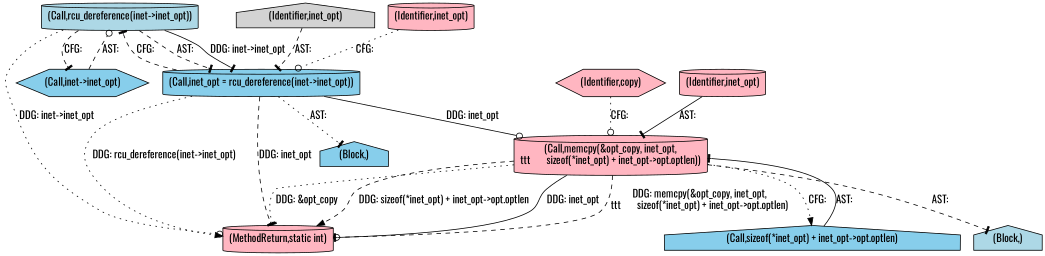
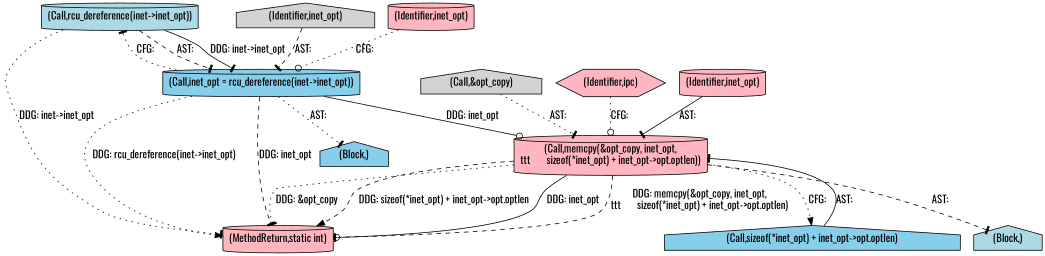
(144, 60) -> (144, 60)
(82, 83) -> none
none -> (481, 83)
(611, 83) -> (611, 83)
(50, 173) -> (50, 173)
